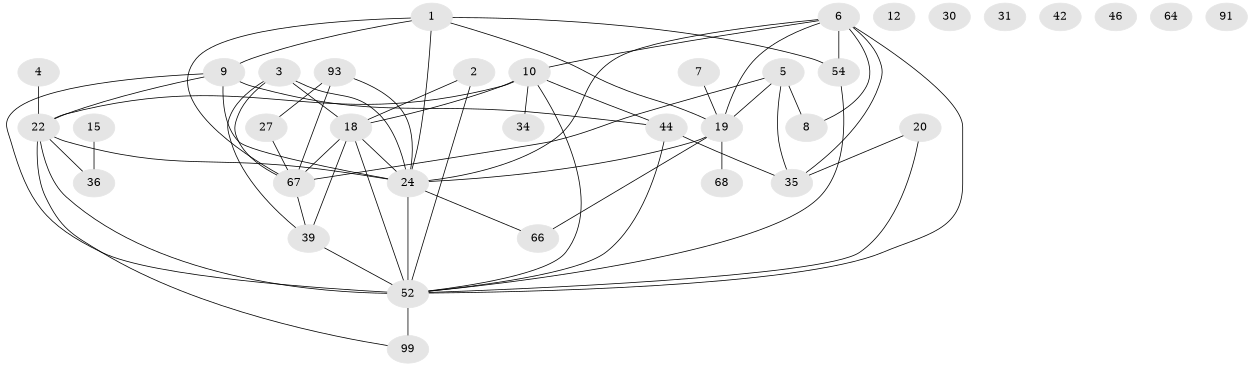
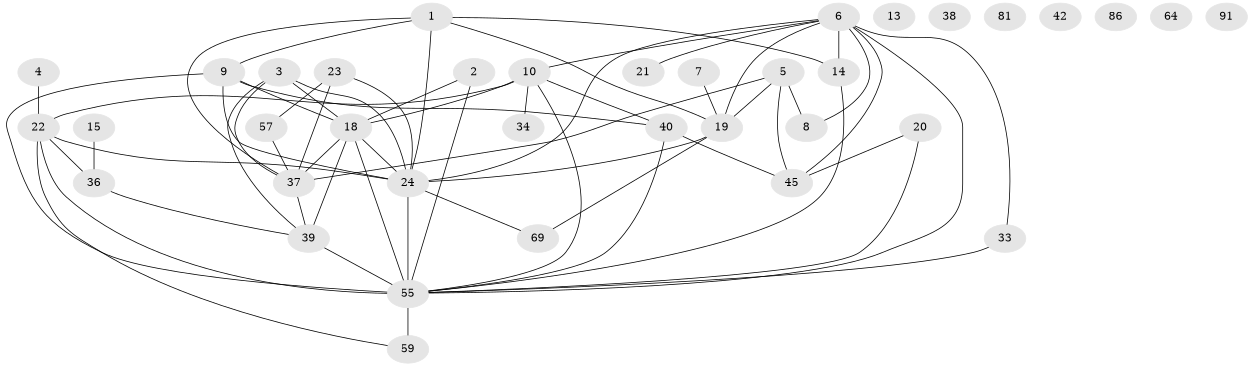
(894, 17) -> (894, 17)
(950, 17) -> (950, 17)
(1005, 17) -> (1005, 17)
(1116, 17) -> (1116, 17)
(335, 72) -> (335, 72)
none -> (643, 72)
(839, 72) -> (839, 72)
(129, 95) -> (301, 107)
(266, 128) -> (266, 128)
(666, 128) -> (666, 128)
(294, 183) -> (294, 183)
(722, 183) -> none
(792, 183) -> (792, 183)
none -> (199, 217)
(538, 239) -> (538, 239)
none -> (1005, 239)
(408, 294) -> (408, 294)
(408, 349) -> (408, 349)
